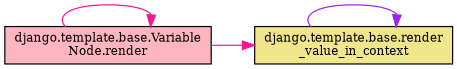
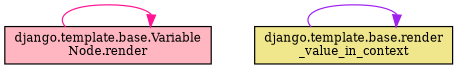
(227, 45) -> none
